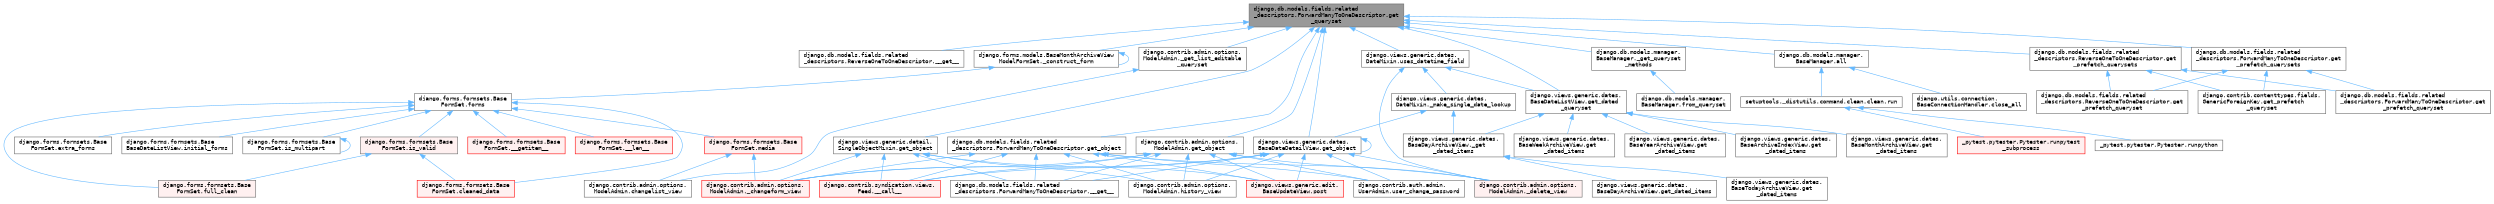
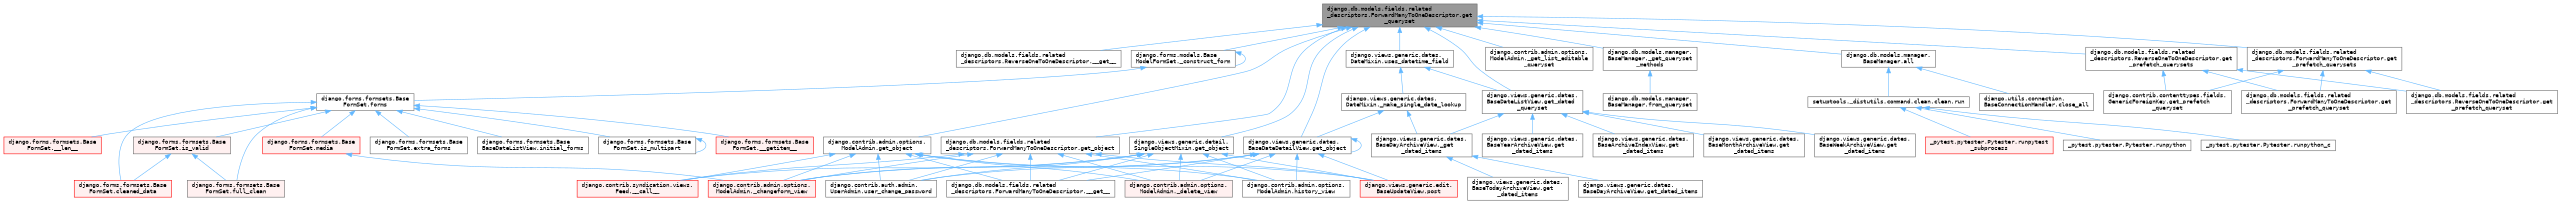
(1046, 59) -> (1183, 59)
none -> (2268, 145)
(1396, 155) -> (1180, 175)
none -> (1030, 167)
(1093, 168) -> none
(638, 189) -> none
